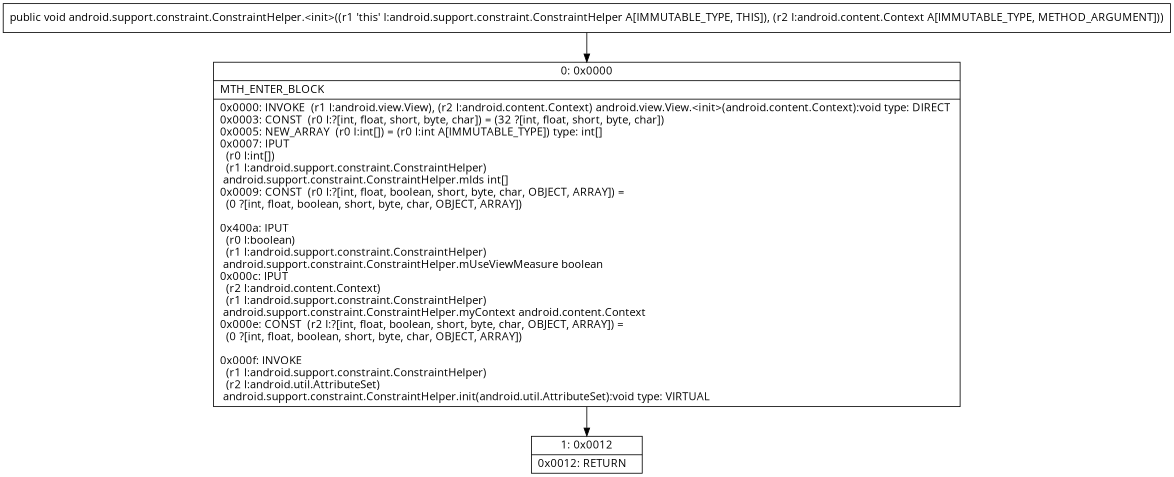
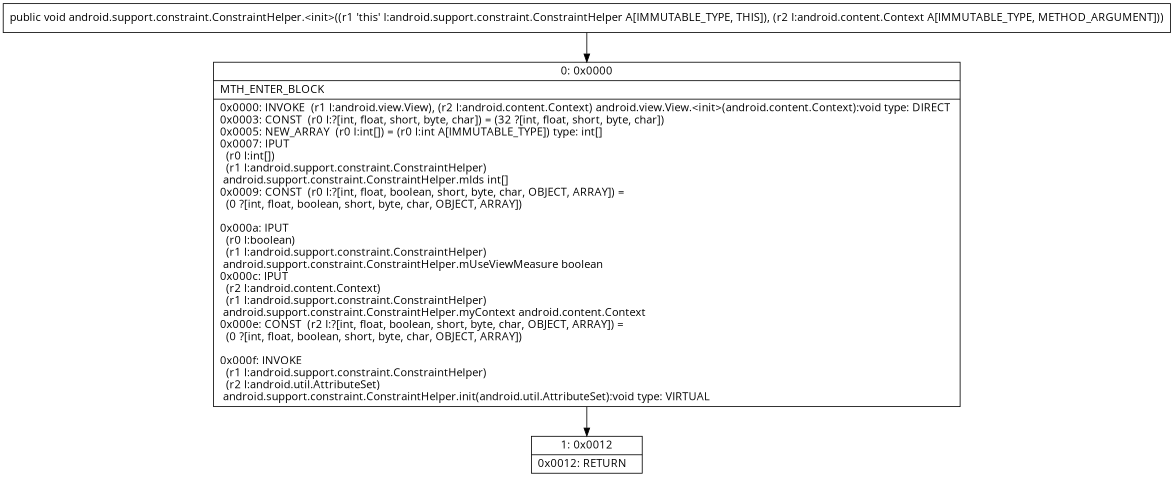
(258, 228) -> (258, 228)
